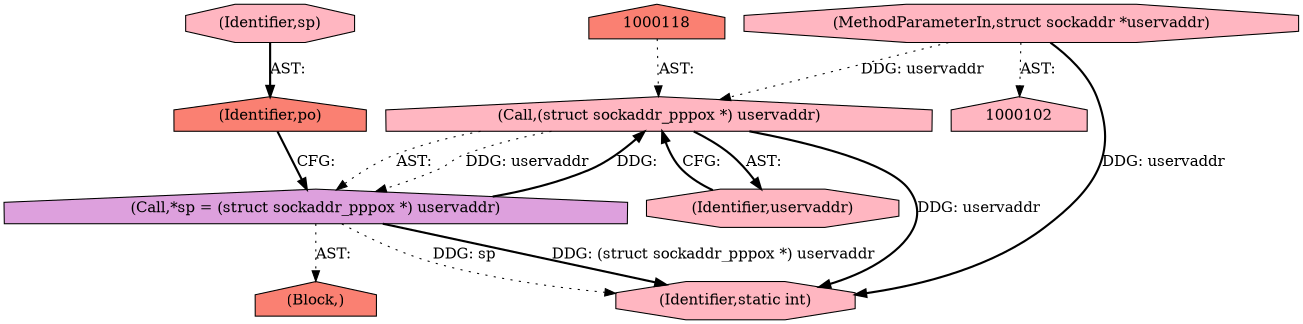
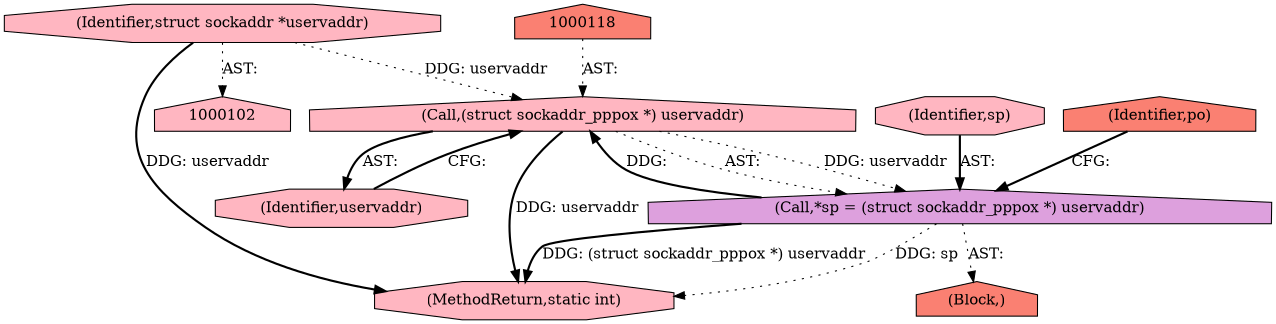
(1021, 23) -> (223, 23)
(270, 64) -> (960, 157)
(735, 301) -> (524, 301)
